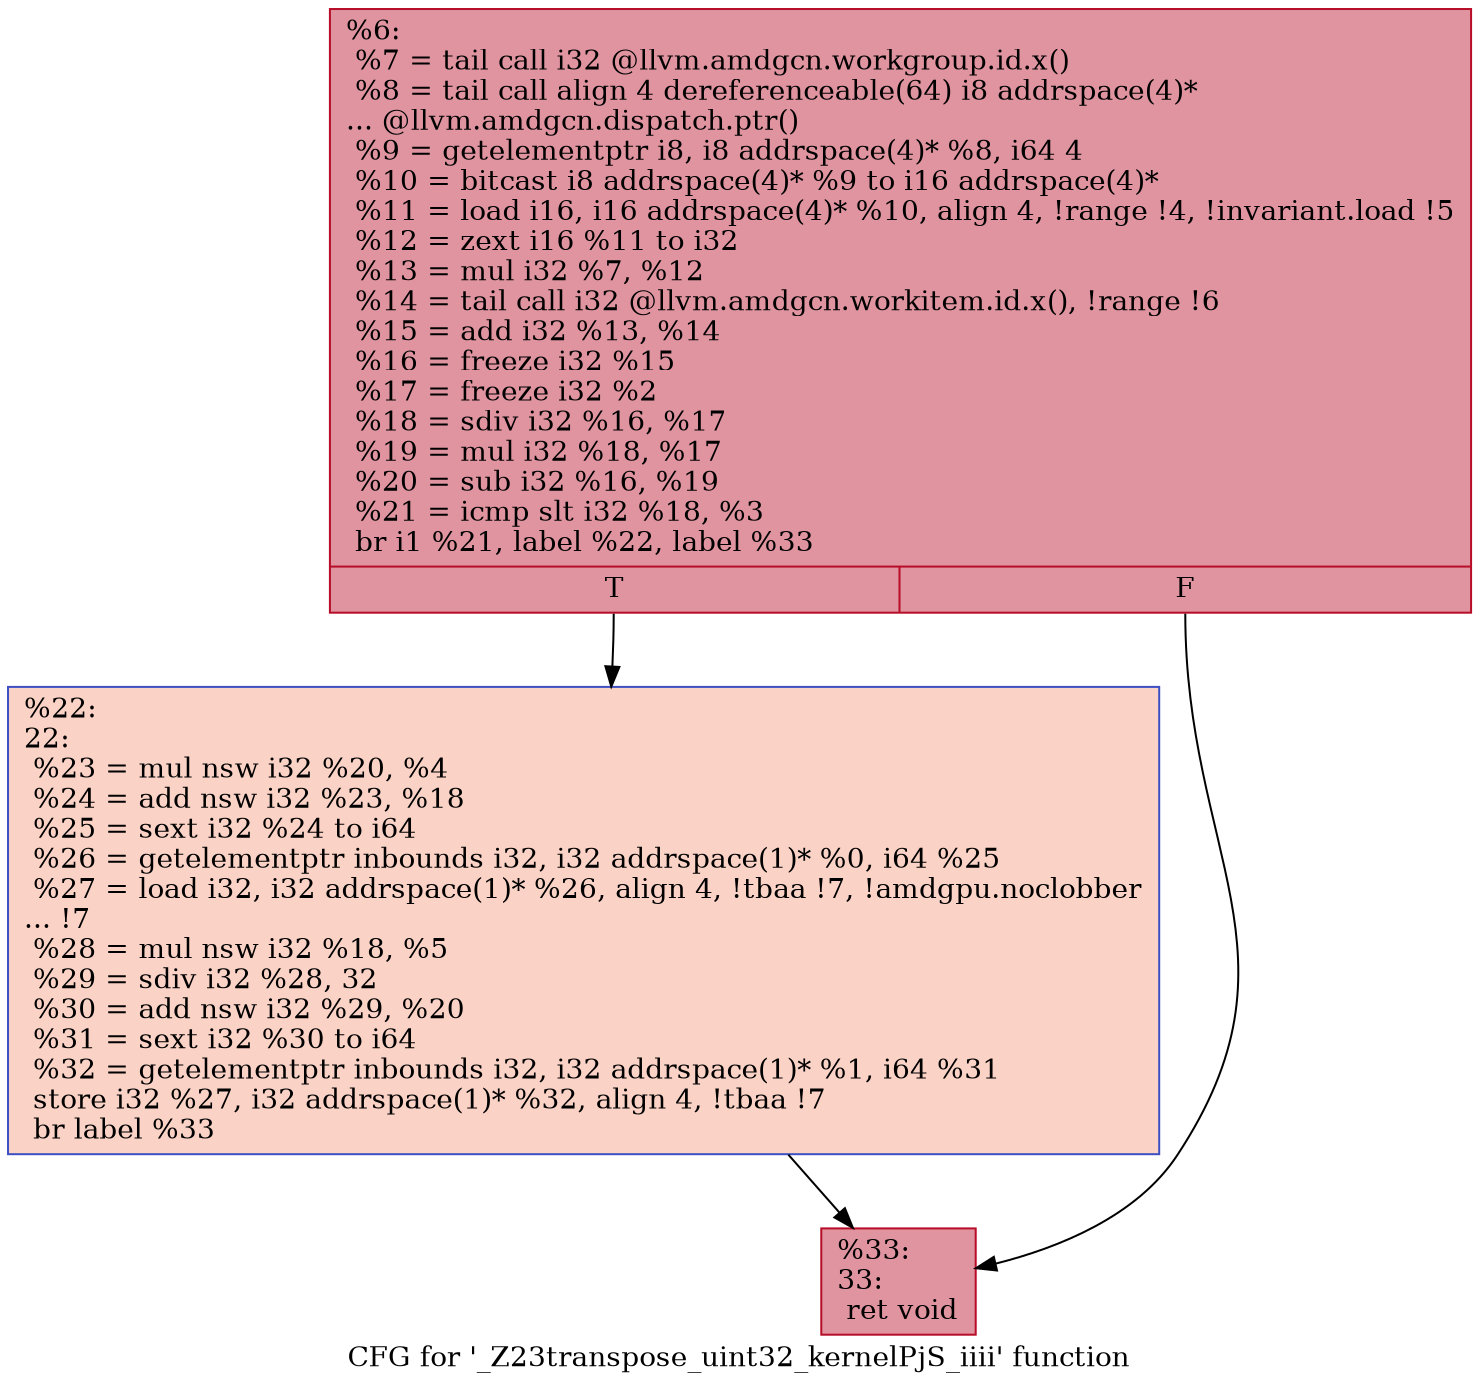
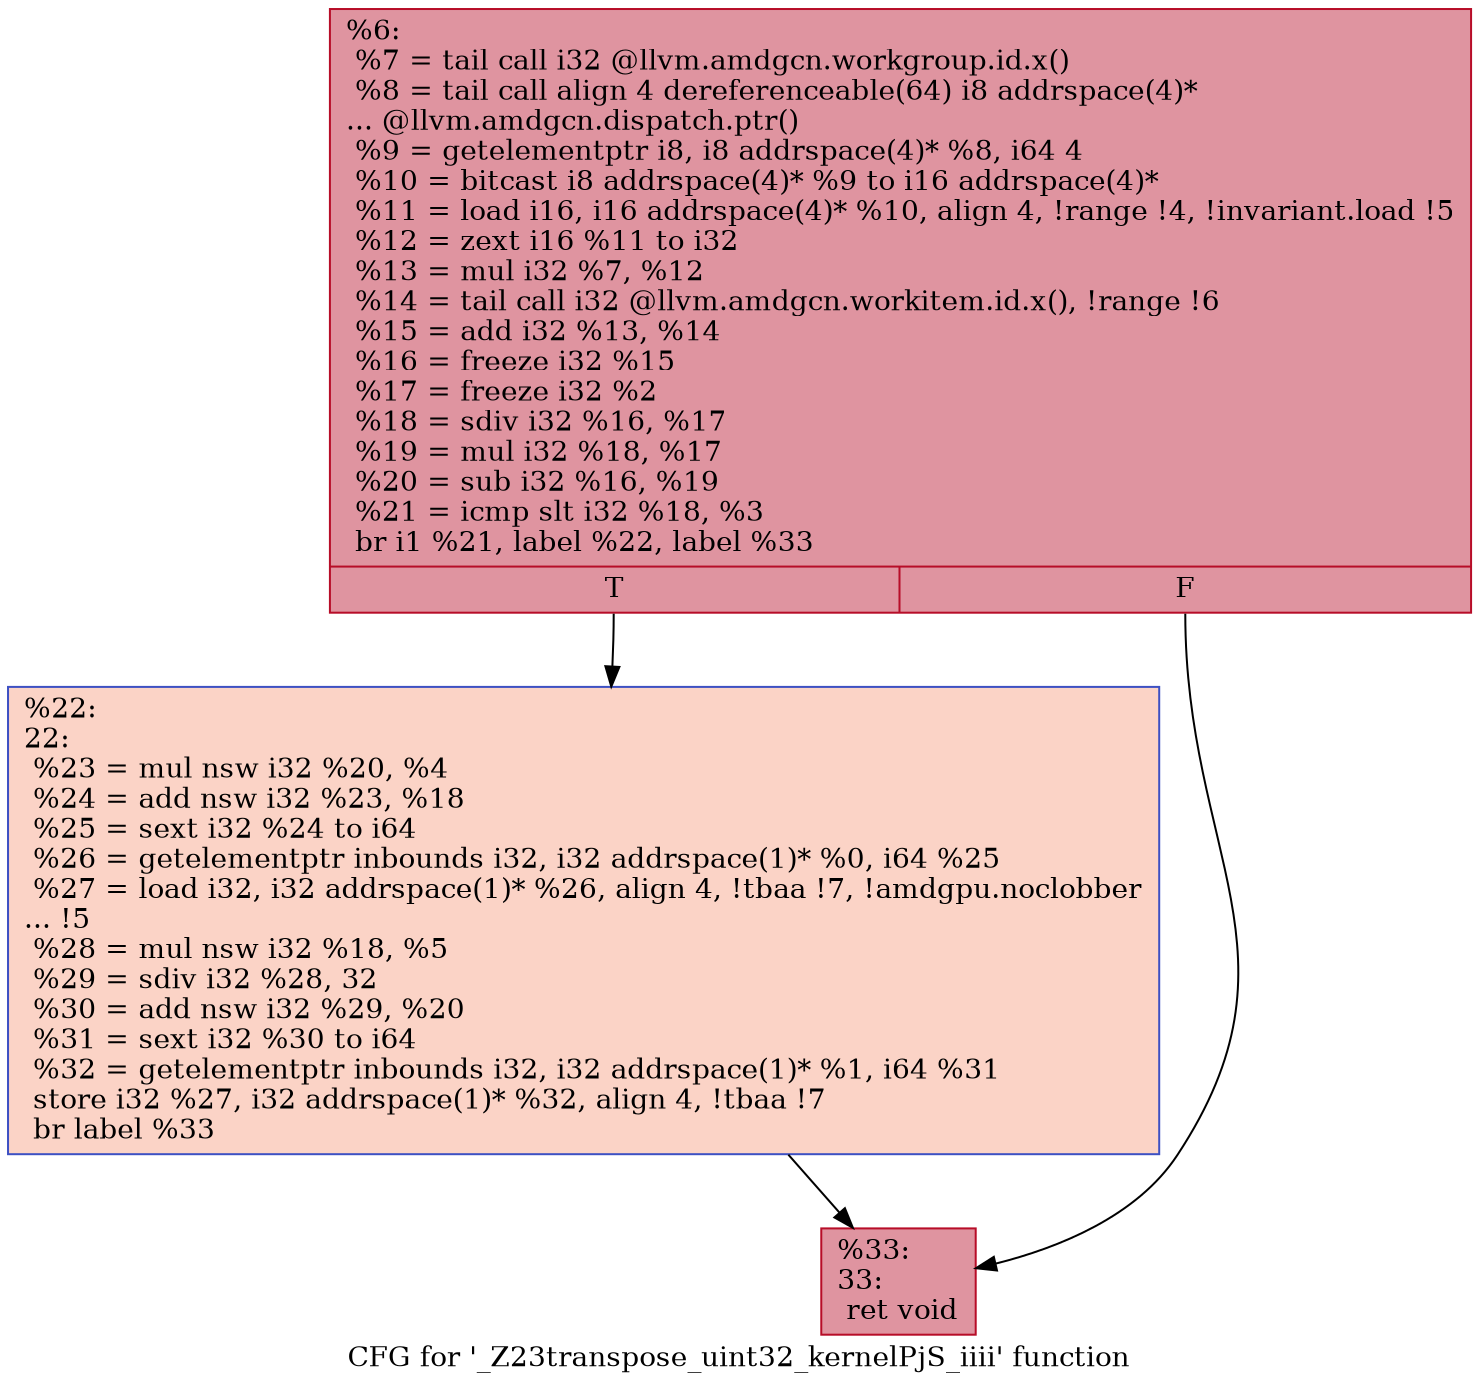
(58, 920) -> (58, 920)
